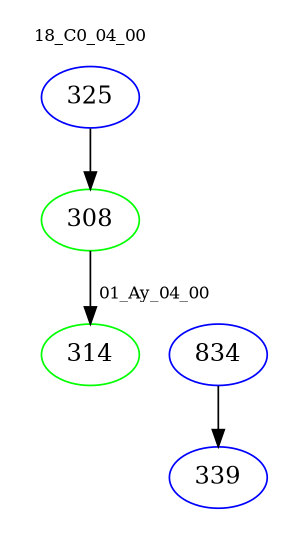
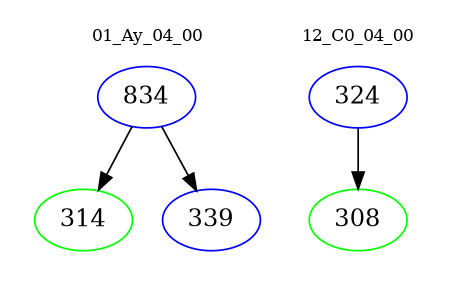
(90, 37) -> (358, 37)
(90, 97) -> (358, 97)
(90, 288) -> (119, 151)
